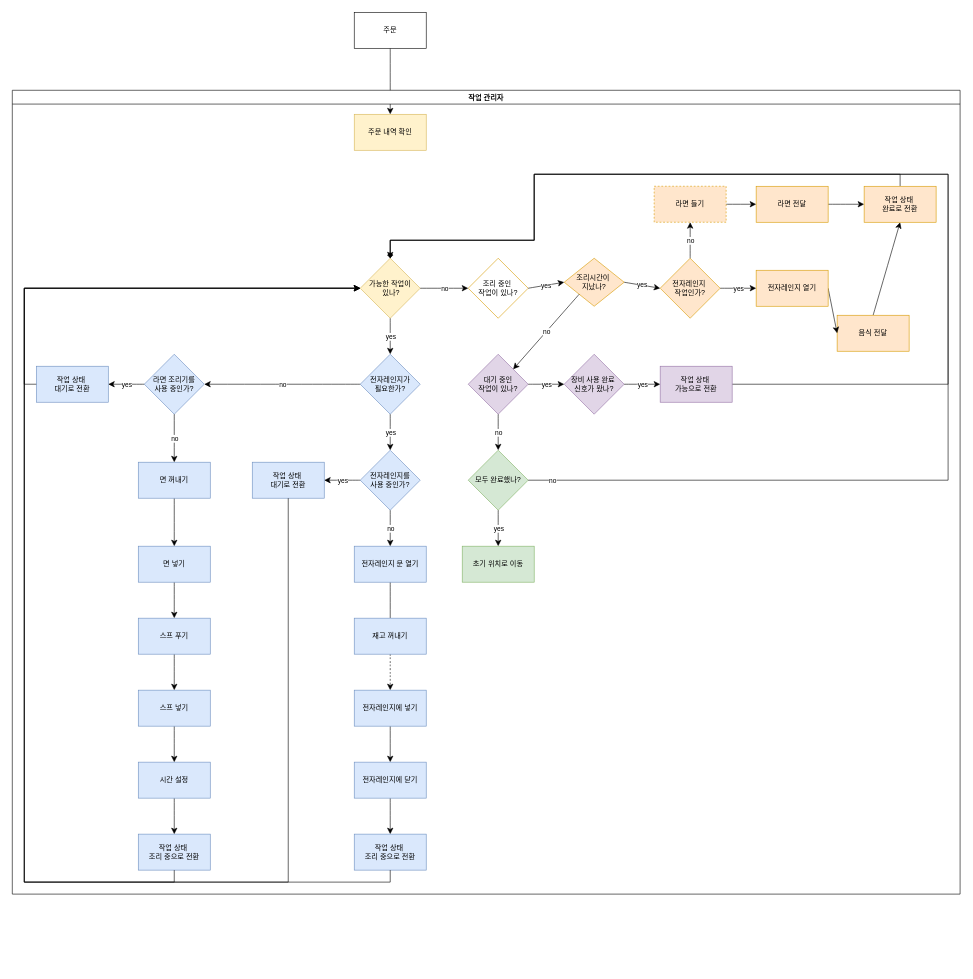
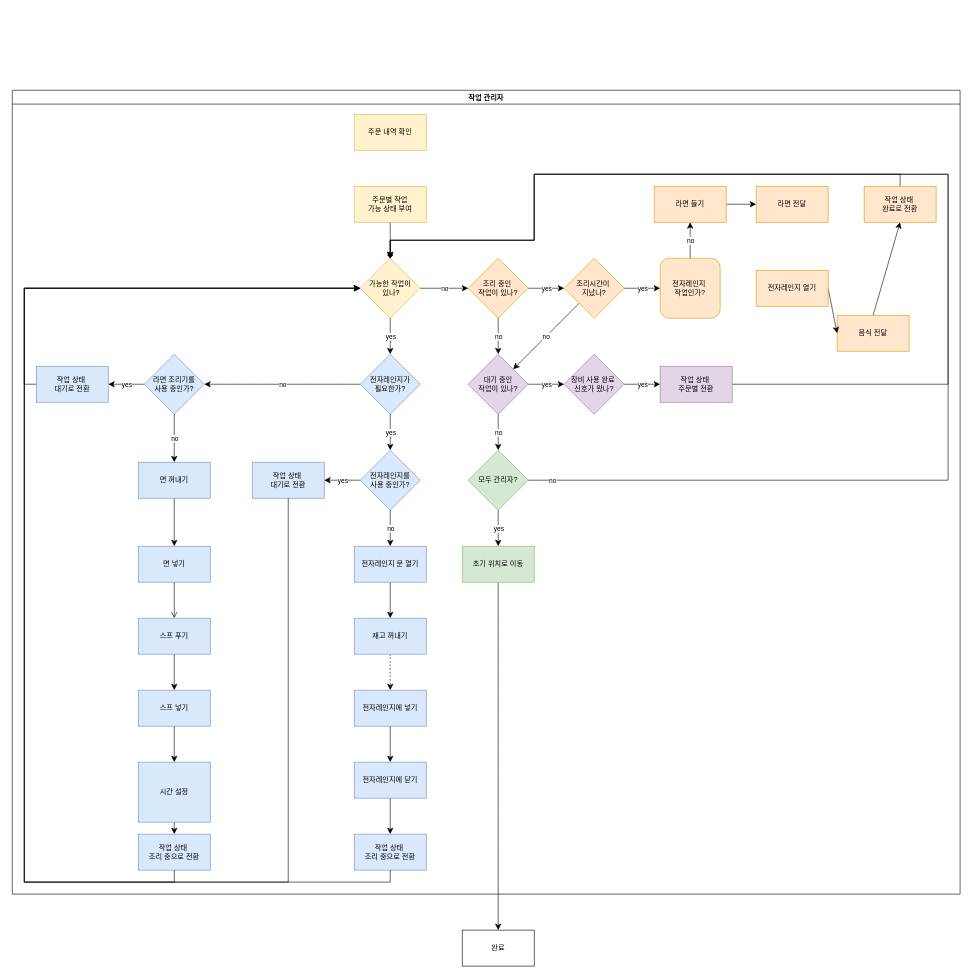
(390, 30) -> none
(390, 107) -> none
none -> (390, 204)
(690, 204) -> (690, 204)
(857, 204) -> none
none -> (390, 230)
(594, 282) -> (594, 288)
(498, 288) -> (498, 288)
(690, 288) -> (690, 288)
(741, 288) -> none
none -> (498, 339)
(696, 384) -> (696, 384)
(498, 480) -> (498, 480)
(174, 611) -> (174, 614)
(390, 614) -> (390, 611)
(174, 780) -> (174, 792)
none -> (498, 924)
none -> (498, 948)
